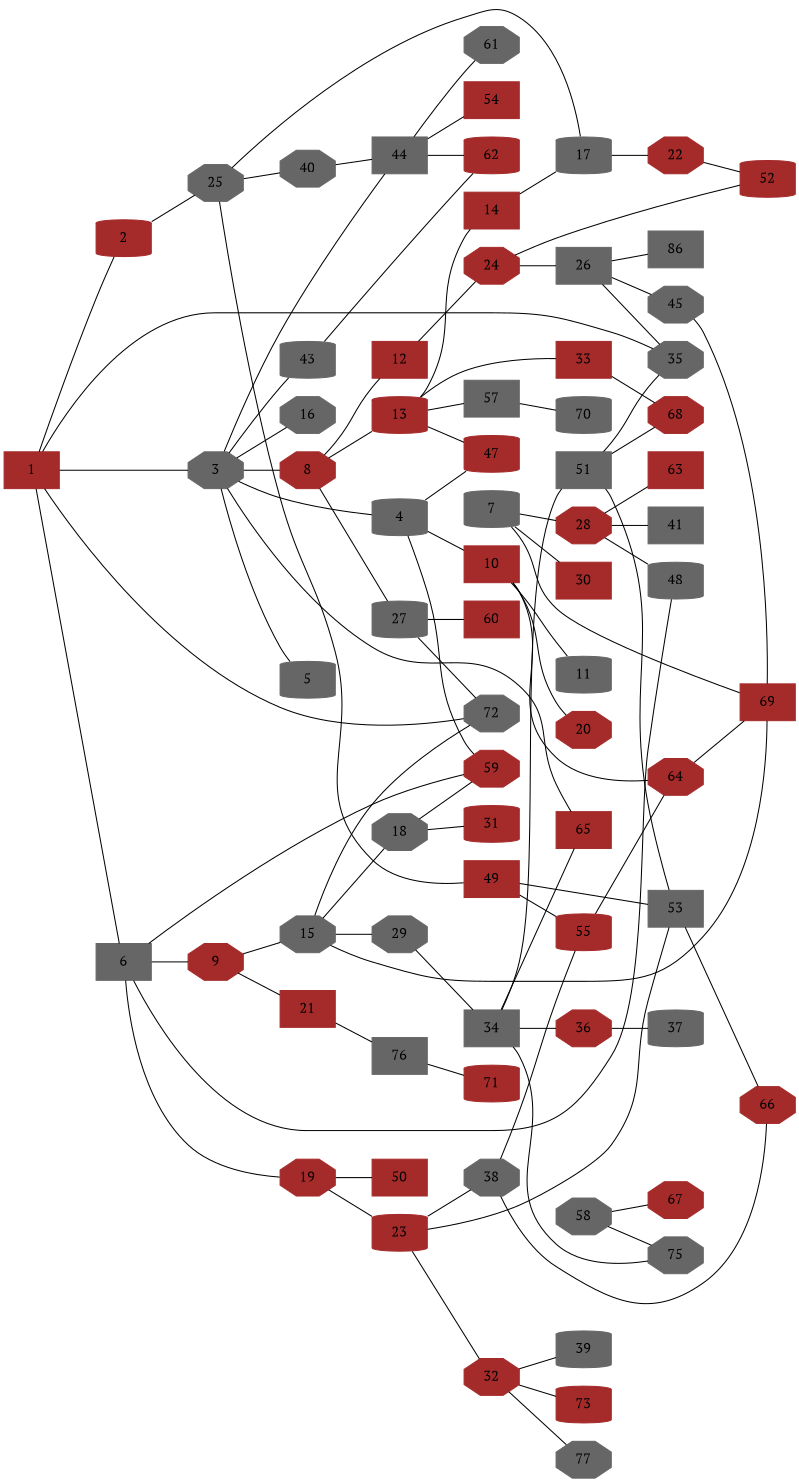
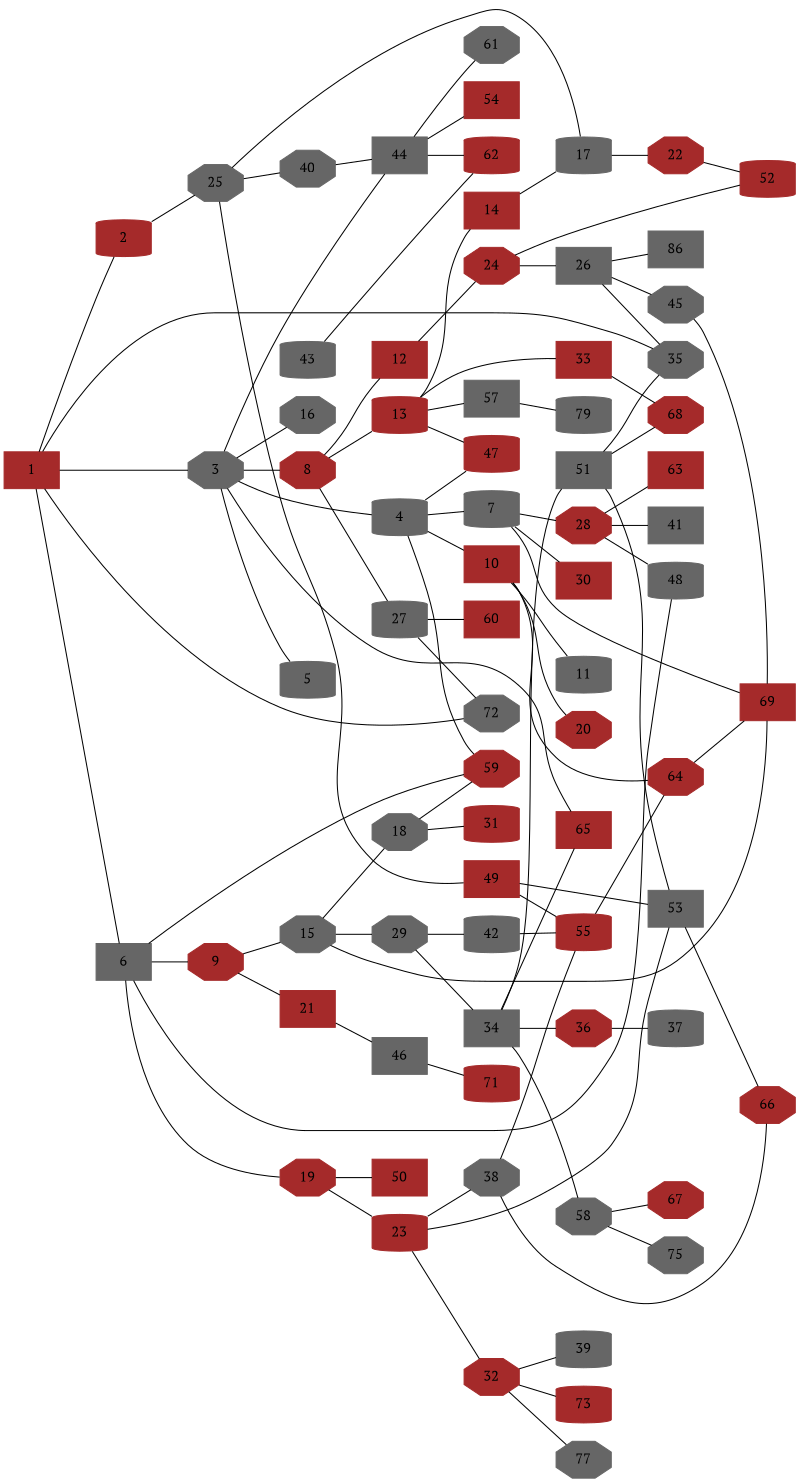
(584, 415) -> (584, 415)
(253, 420) -> none
none -> (446, 513)
(361, 819) -> none
none -> (492, 934)
(400, 1056) -> (400, 1056)
(528, 1188) -> (548, 1112)
